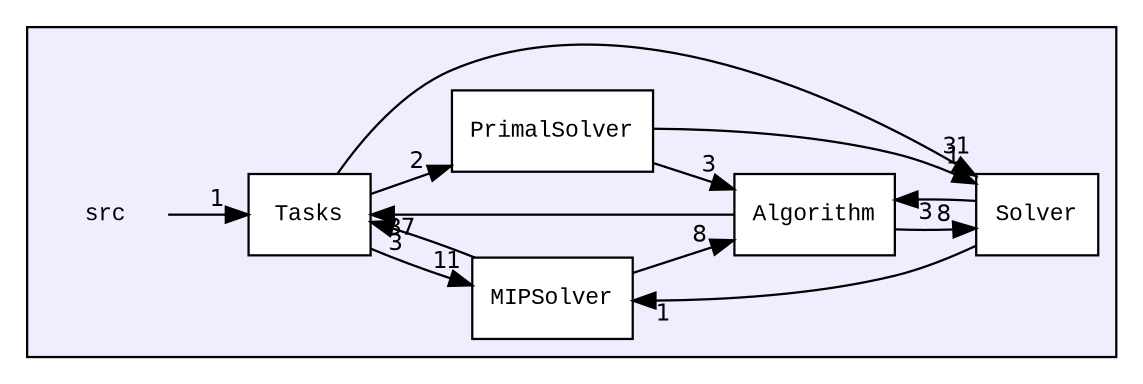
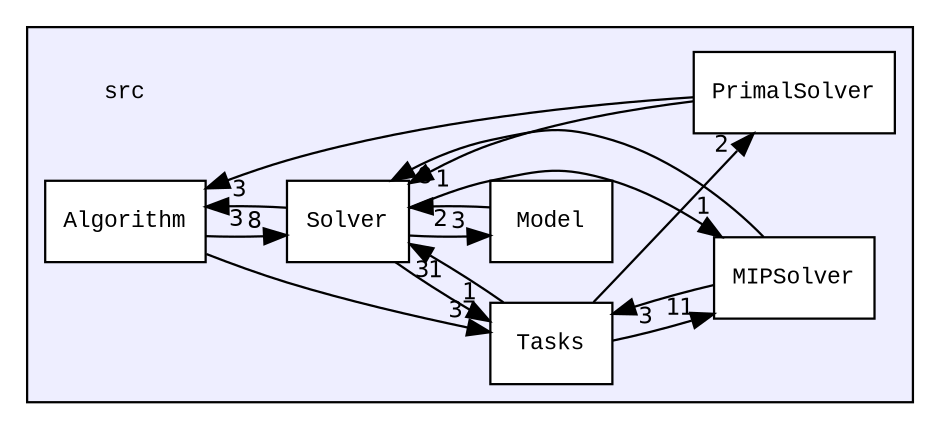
(197, 215) -> (432, 287)
none -> (551, 221)
(672, 260) -> (599, 137)
